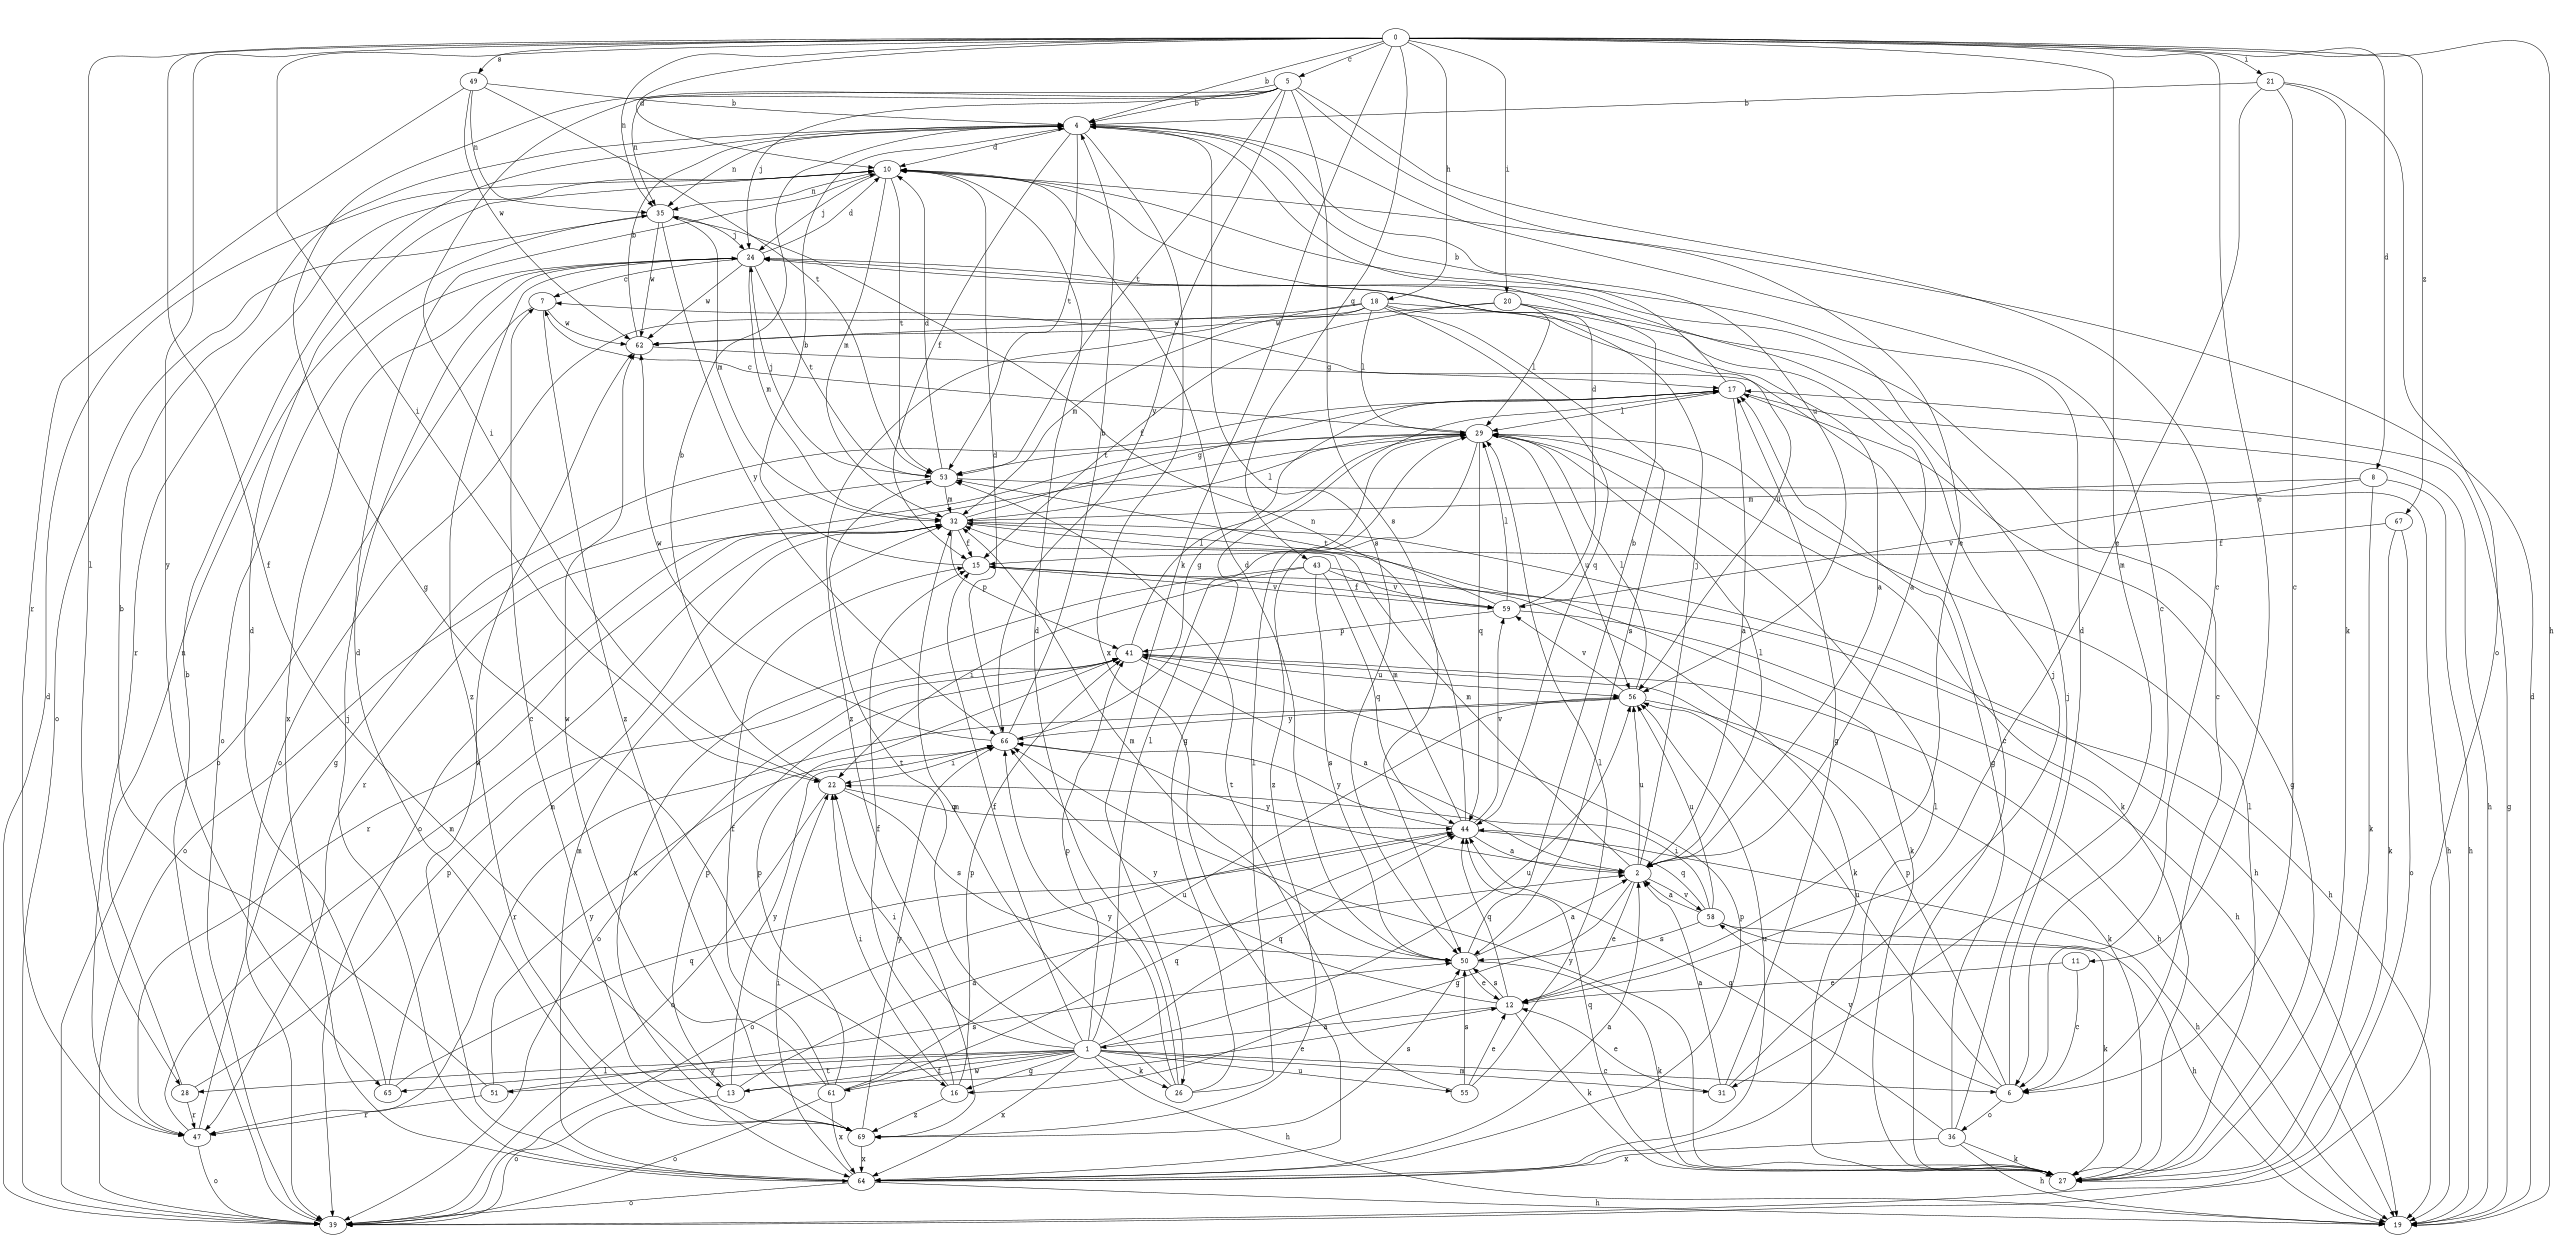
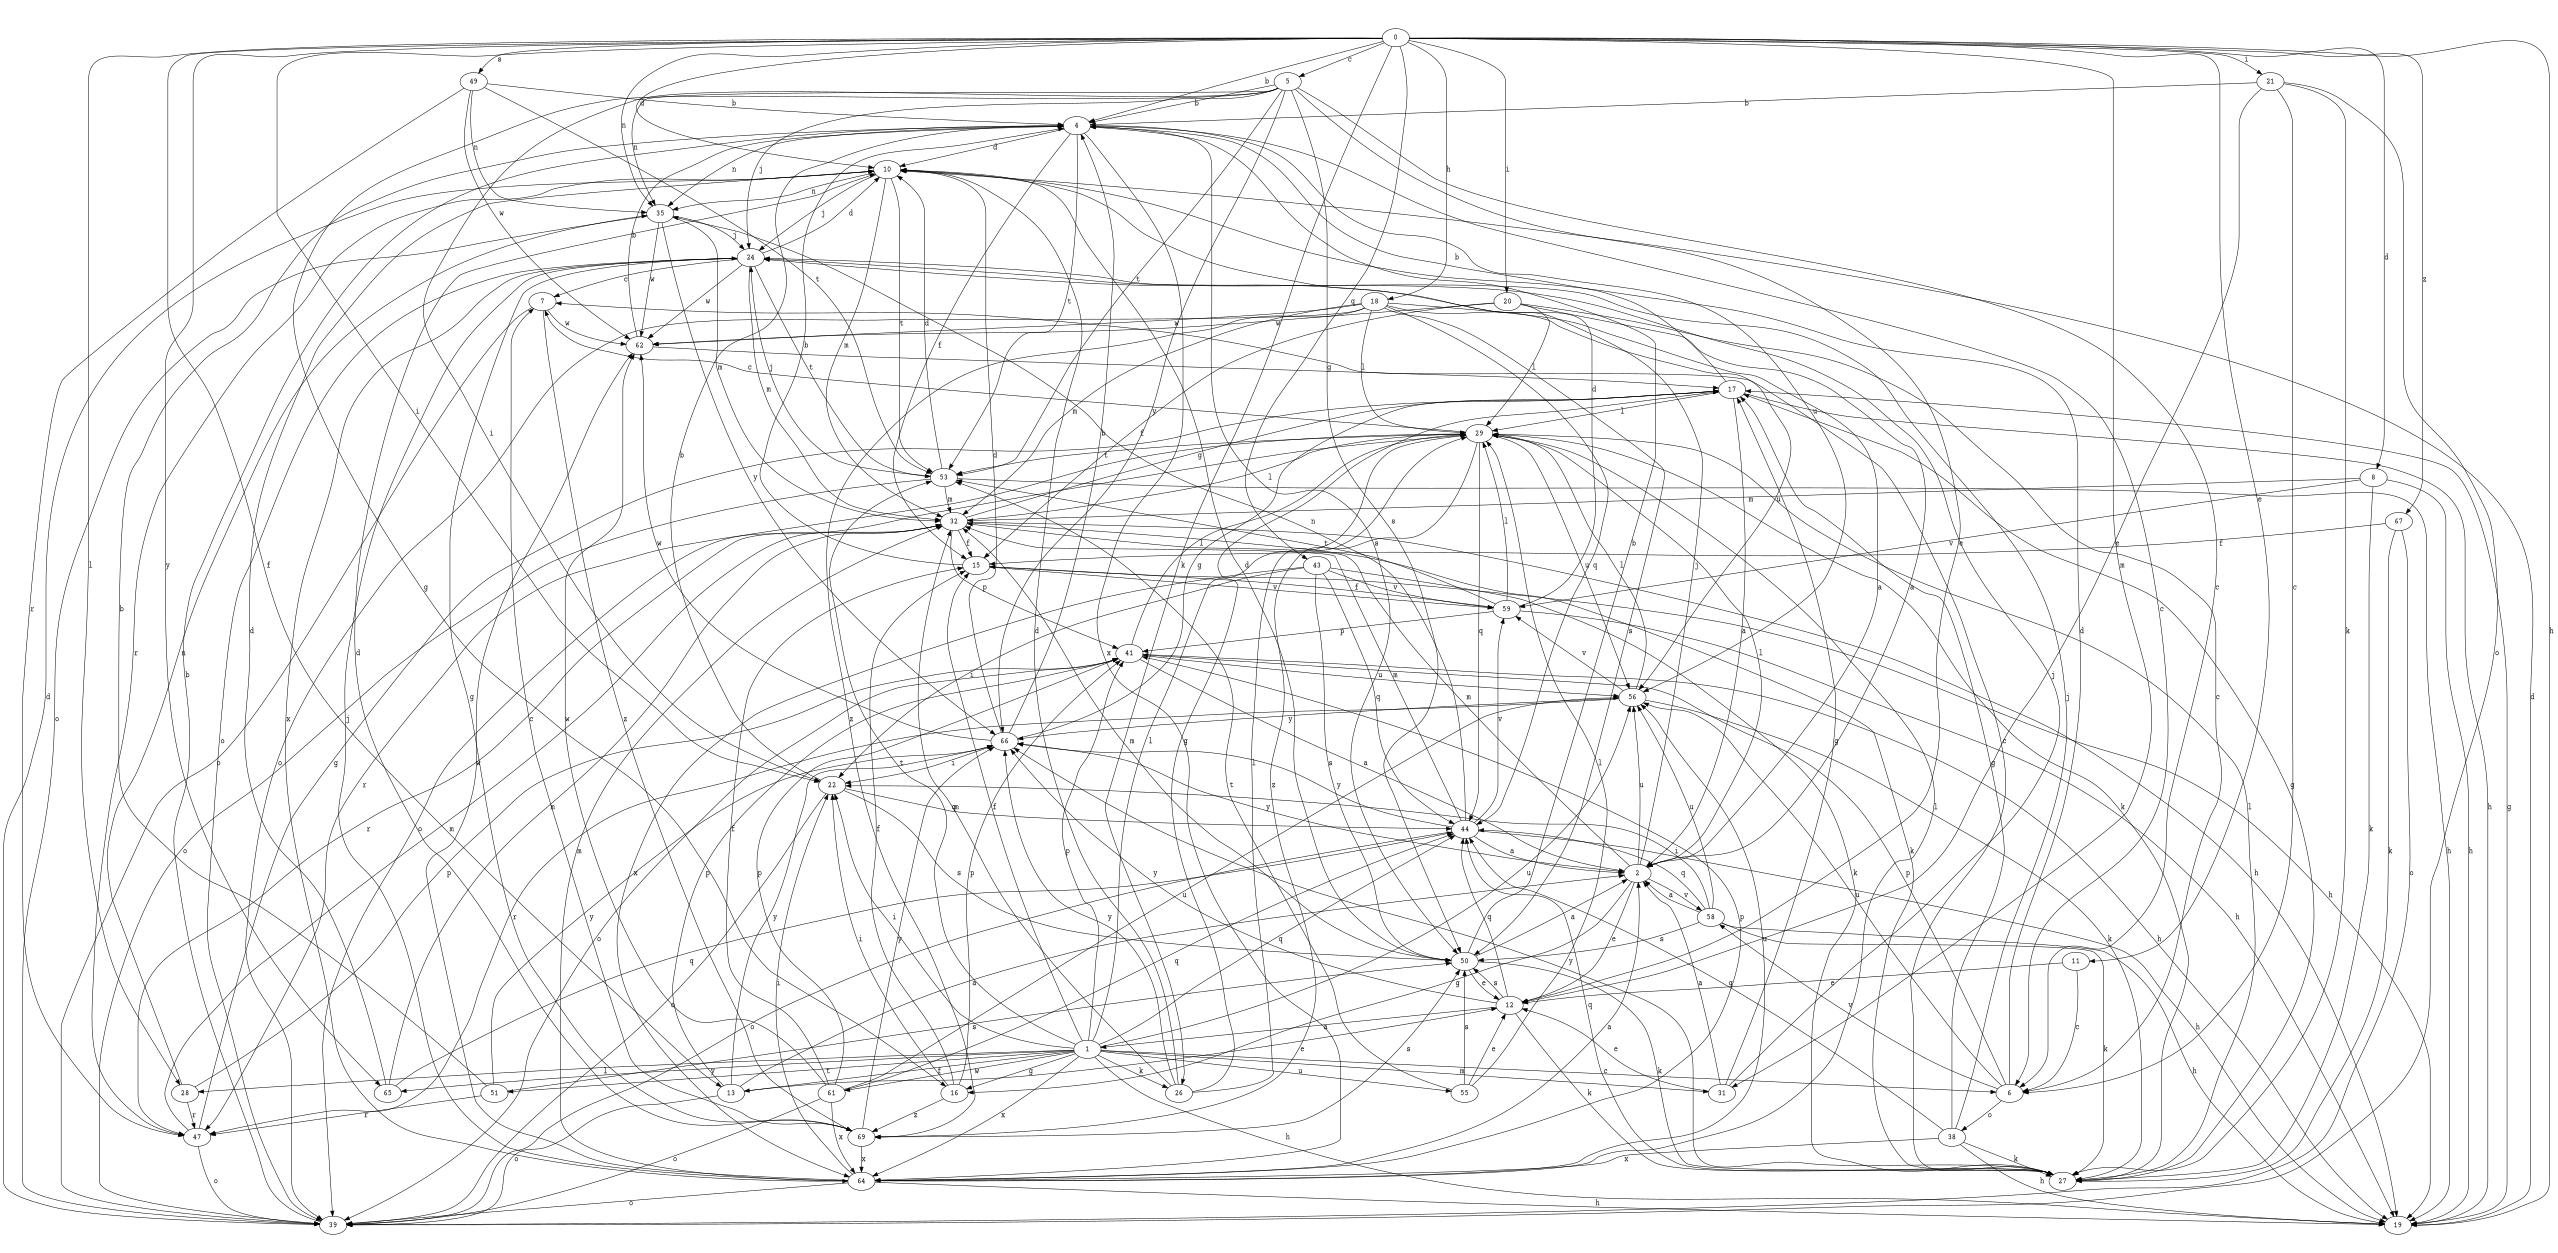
(472, 697) -> (472, 697)
(1952, 1137) -> (1952, 1137)
